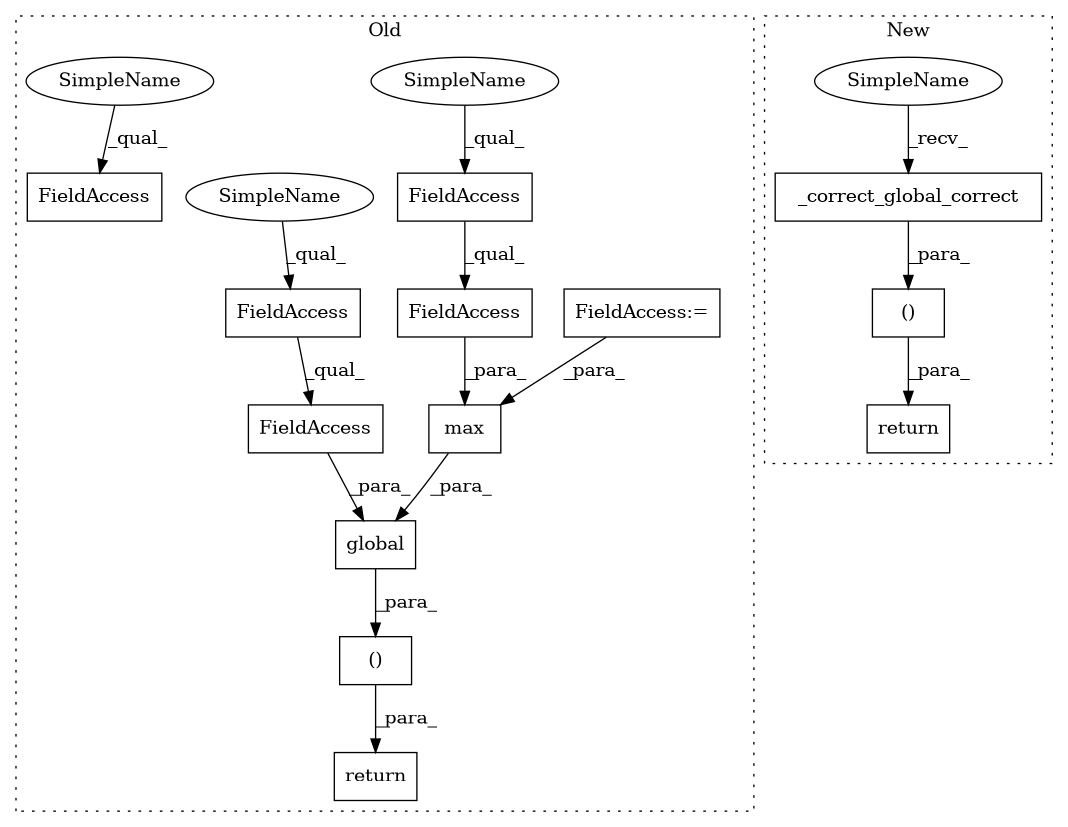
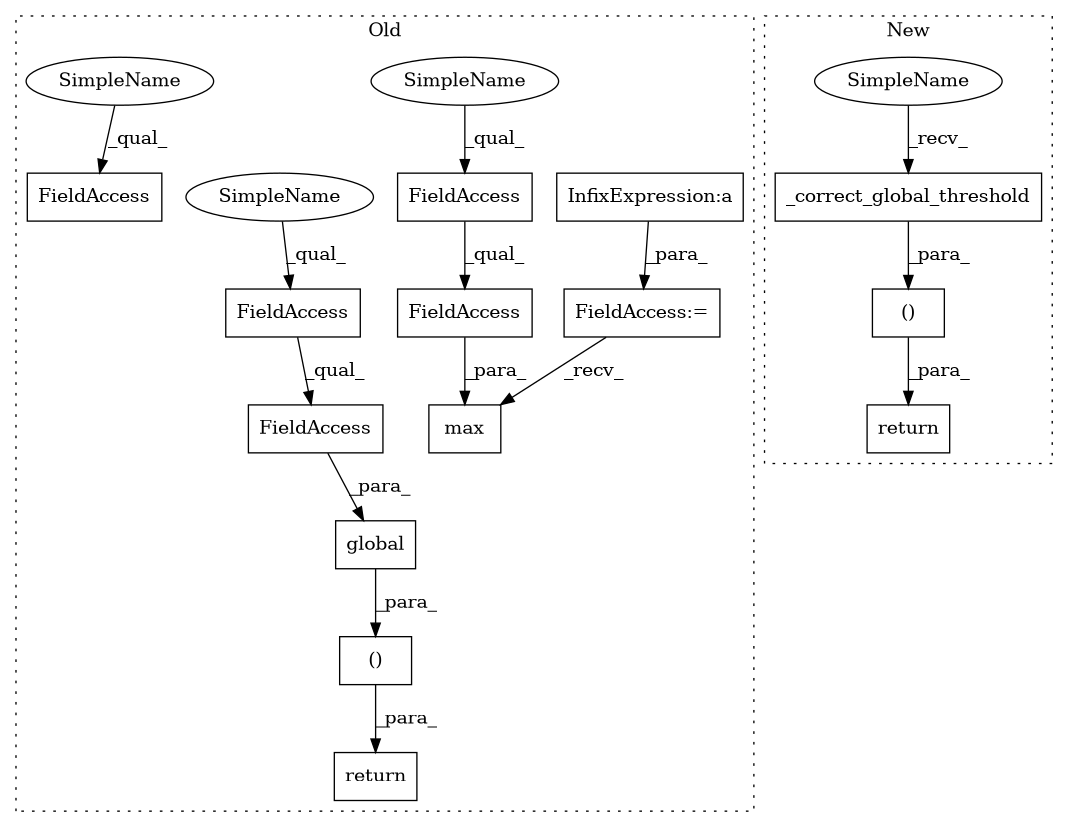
none -> (650, 197)
(908, 197) -> (908, 197)
(594, 371) -> (594, 371)
(427, 482) -> none
